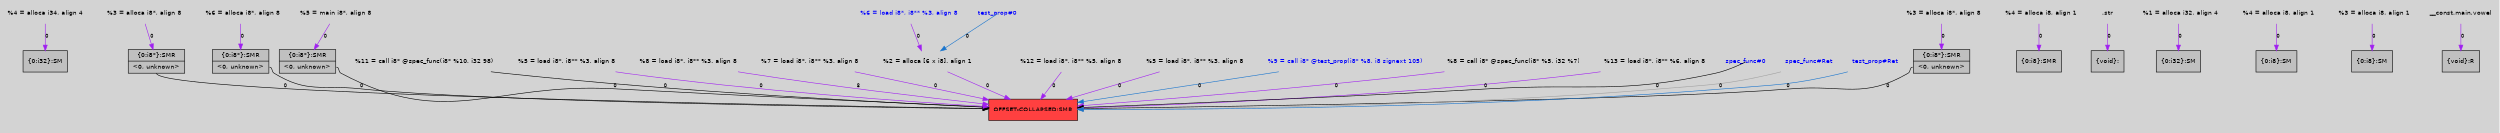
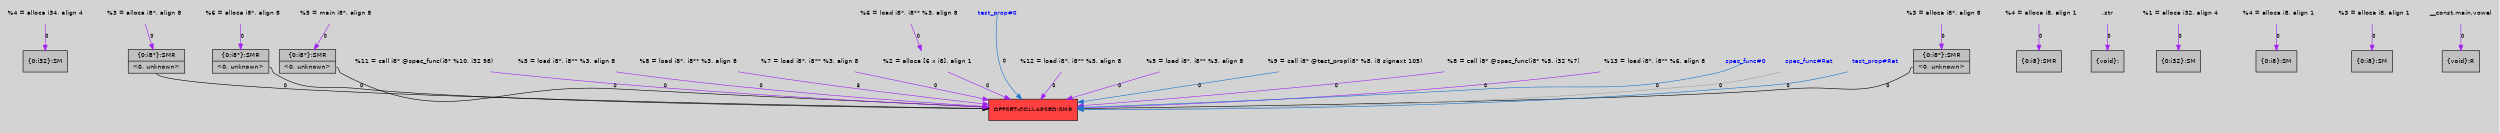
(907, 13) -> (907, 13)
(971, 31) -> (998, 57)
(1343, 61) -> (1343, 61)
(663, 88) -> (663, 88)
(1449, 91) -> (1449, 91)
